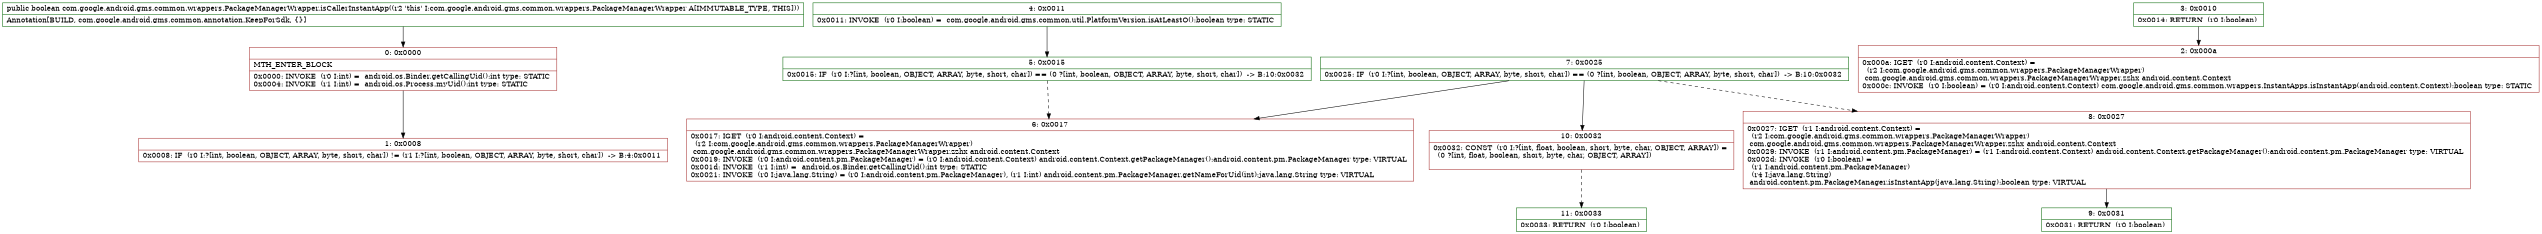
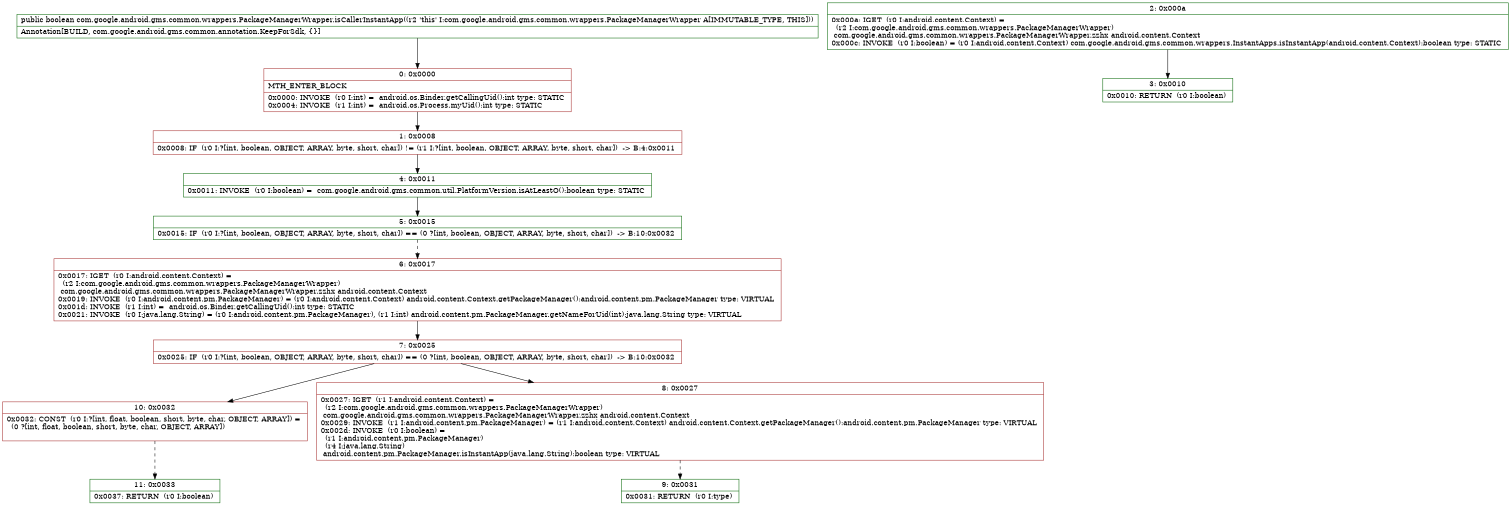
(2199, 20) -> (1168, 96)
(2199, 33) -> (1168, 61)
(1585, 69) -> (418, 352)
(2199, 69) -> (1168, 26)
(1755, 96) -> (495, 372)
(1384, 99) -> (418, 328)
none -> (418, 161)
(2107, 196) -> (680, 467)
(1581, 225) -> (155, 497)
(2107, 225) -> (680, 497)
